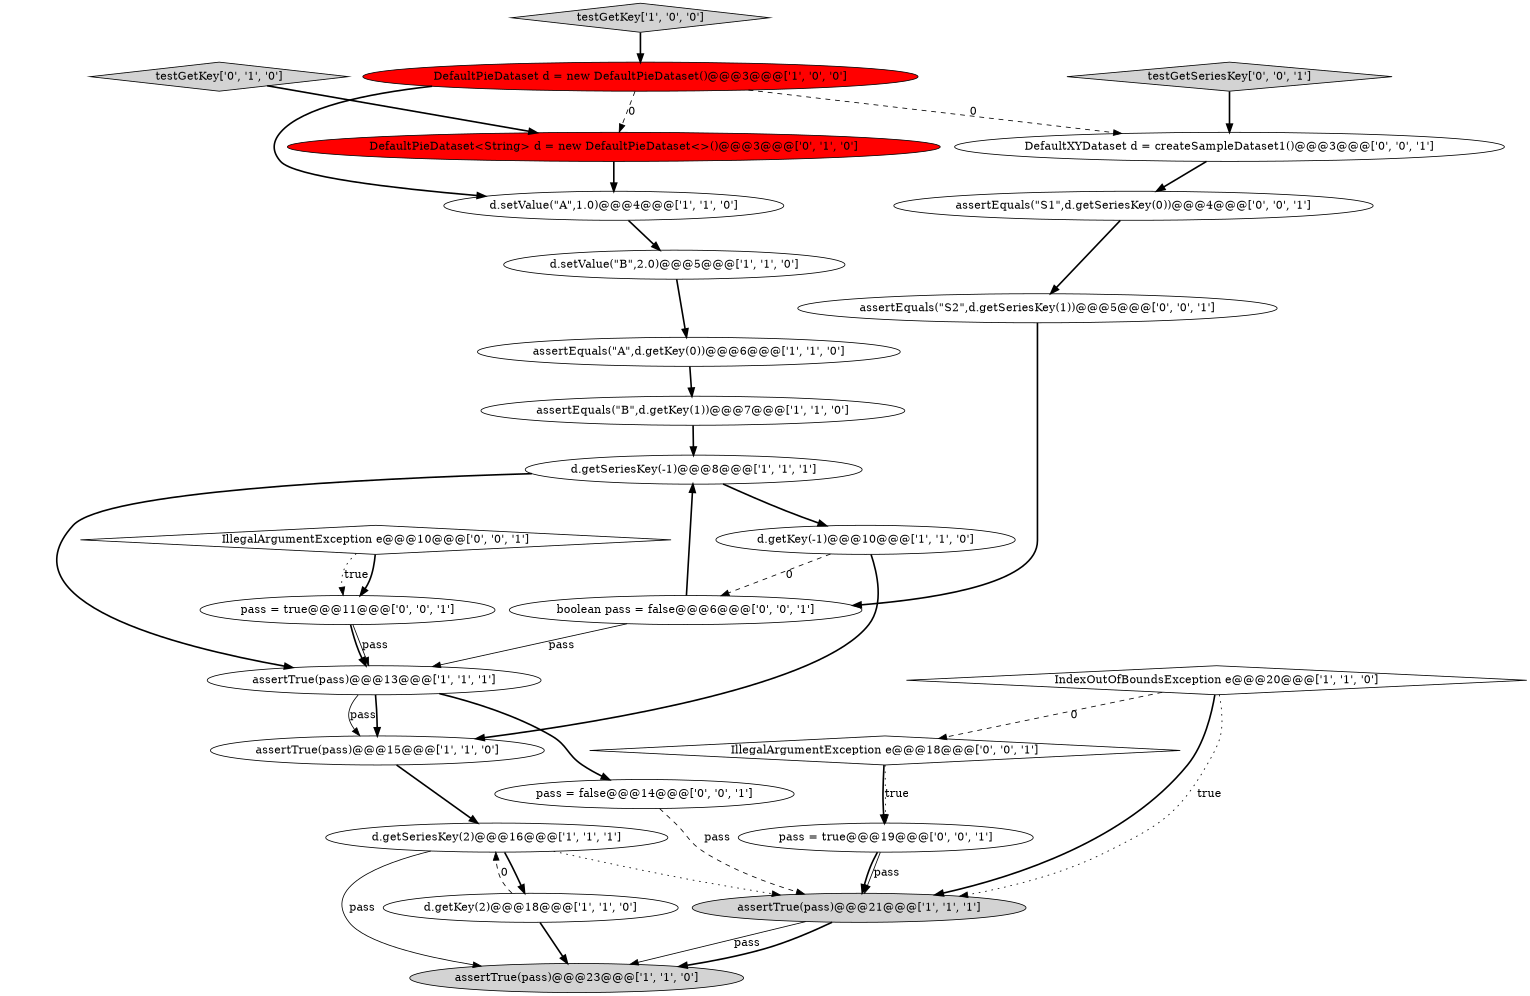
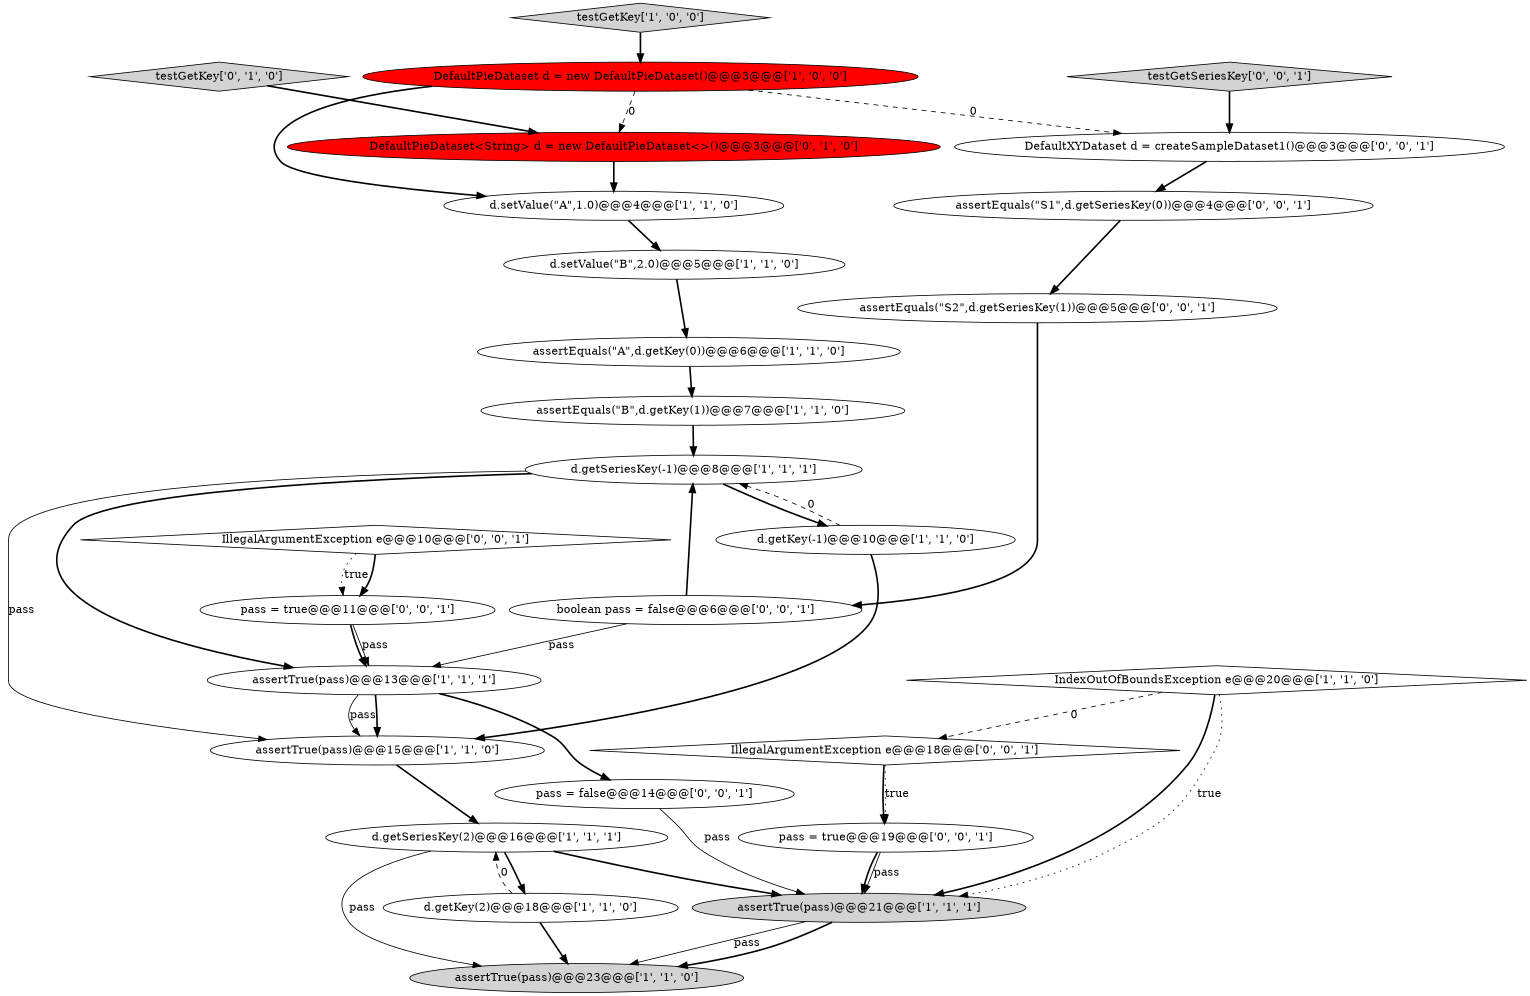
none -> (61, 507)
(780, 573) -> (795, 504)
(721, 862) -> (721, 862)
(663, 874) -> (663, 874)
